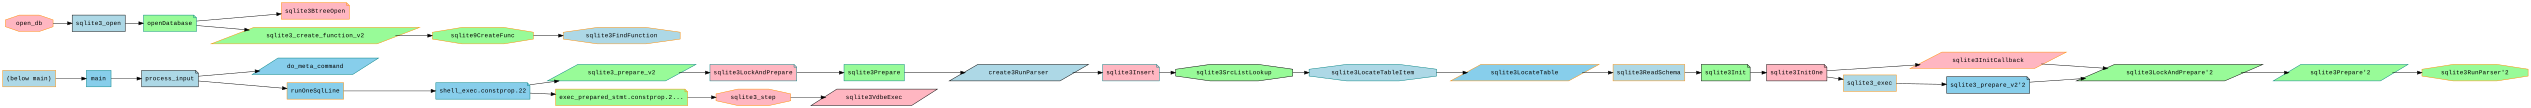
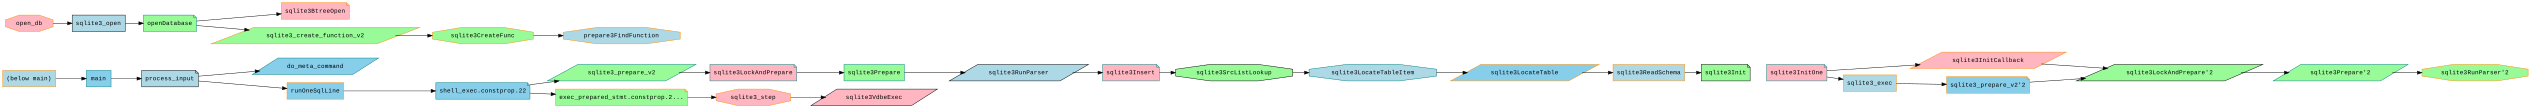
(483, 36) -> (483, 36)
(622, 36) -> (622, 36)
(1019, 73) -> (1019, 73)
(1756, 73) -> none
(1797, 73) -> (1797, 73)
(1988, 85) -> (1988, 85)
